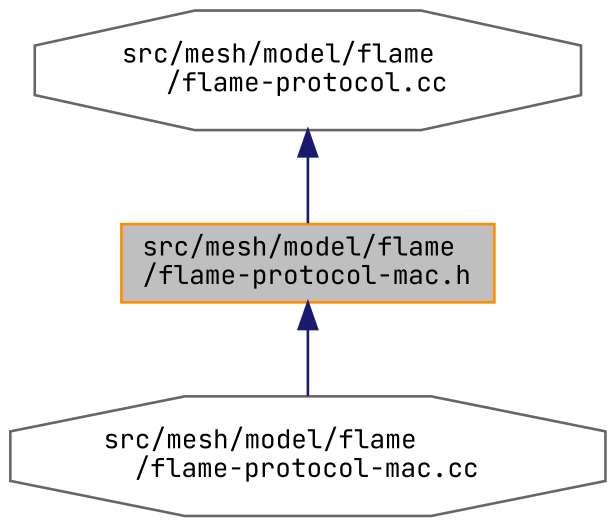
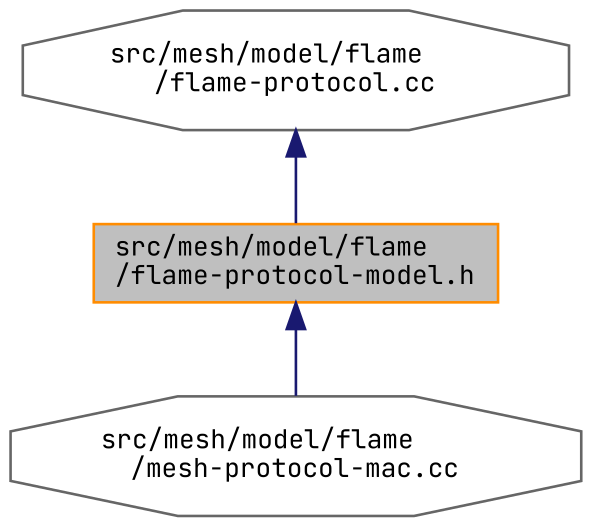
(308, 263) -> (296, 263)
(308, 456) -> (296, 456)
